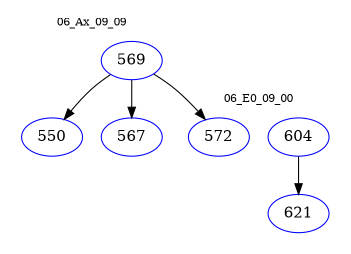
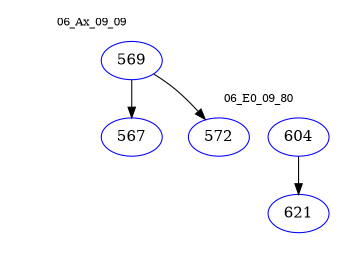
(259, 99) -> (259, 99)
(52, 137) -> none
